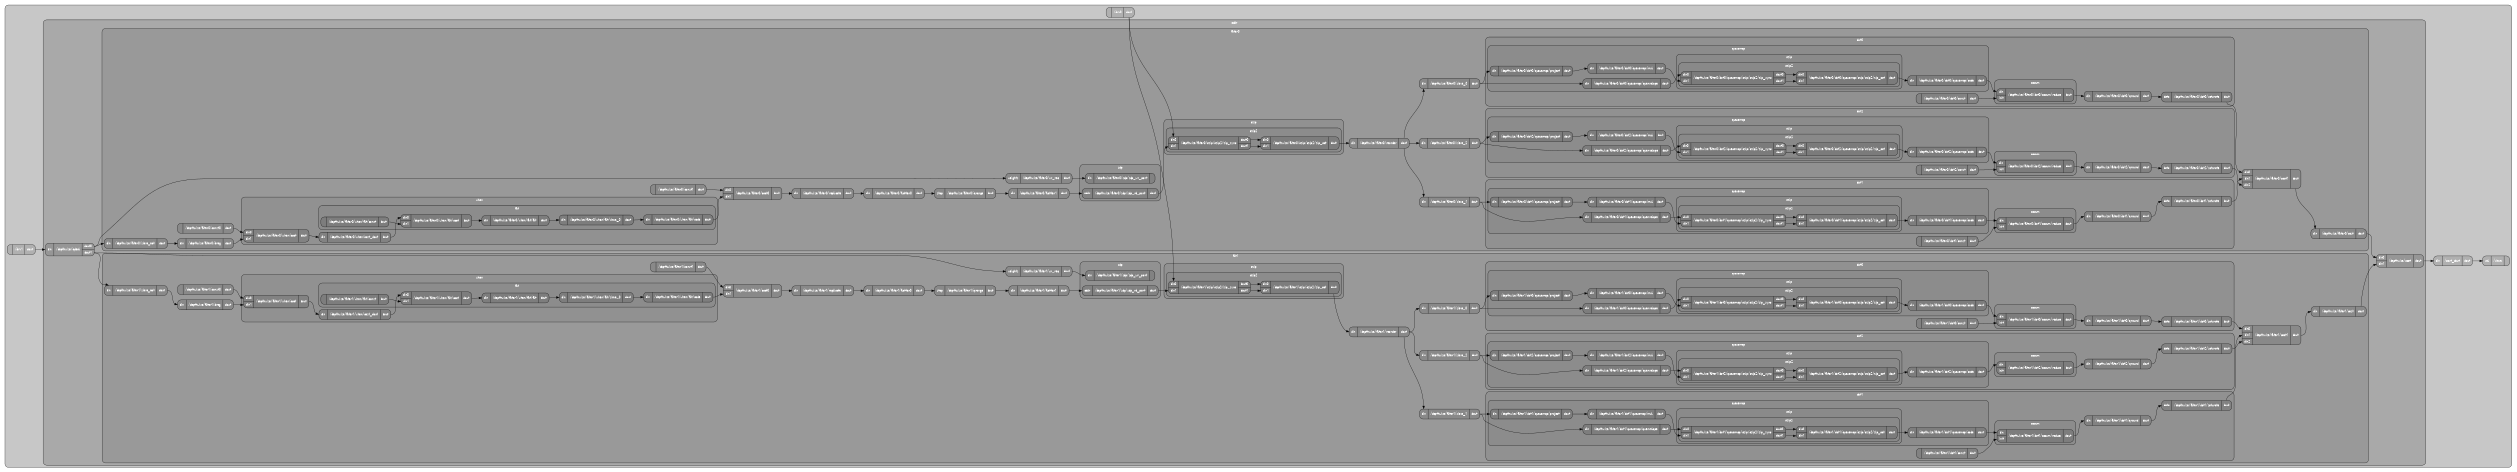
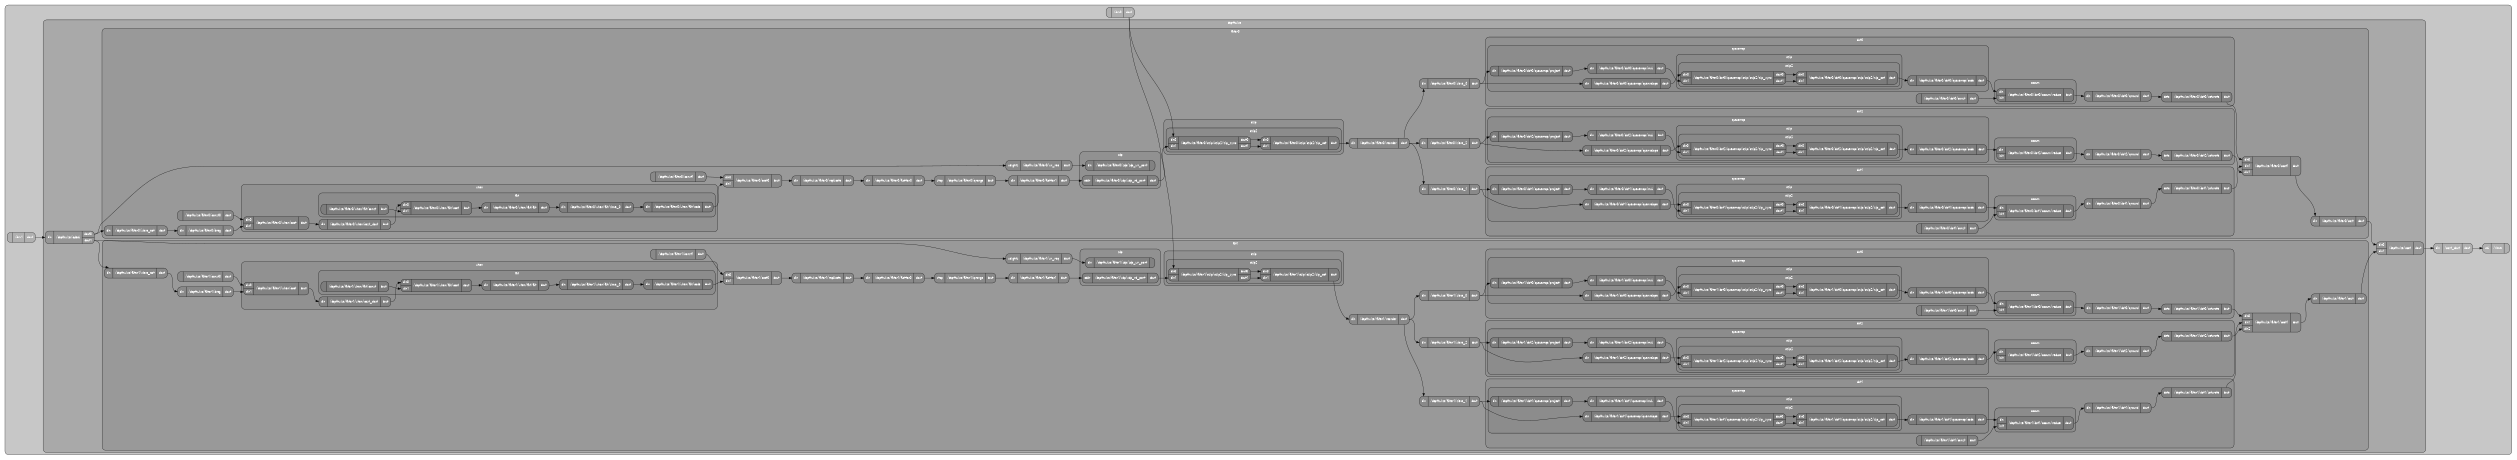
(1234, 23) -> (1234, 23)
(1947, 170) -> none
